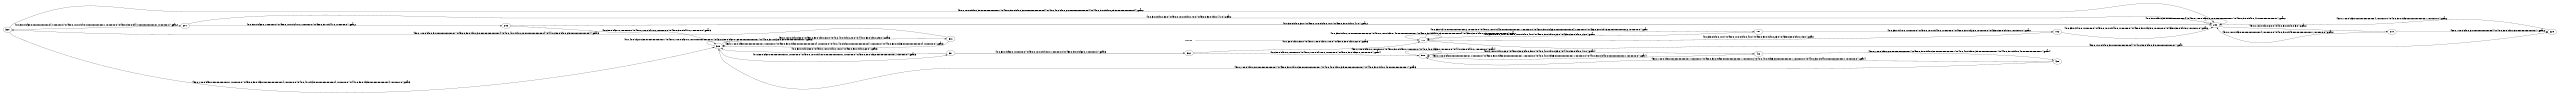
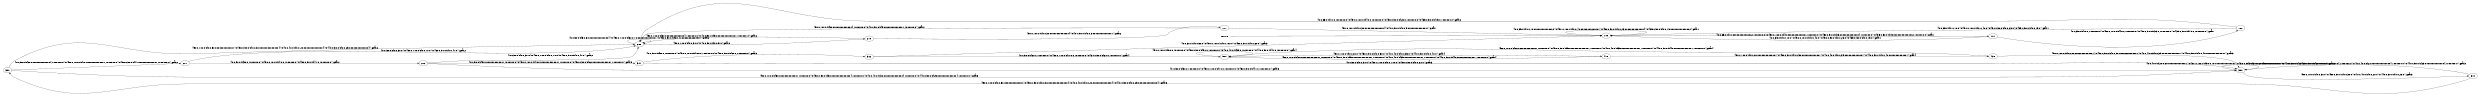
(1987, 46) -> (1415, 32)
(831, 62) -> (531, 63)
